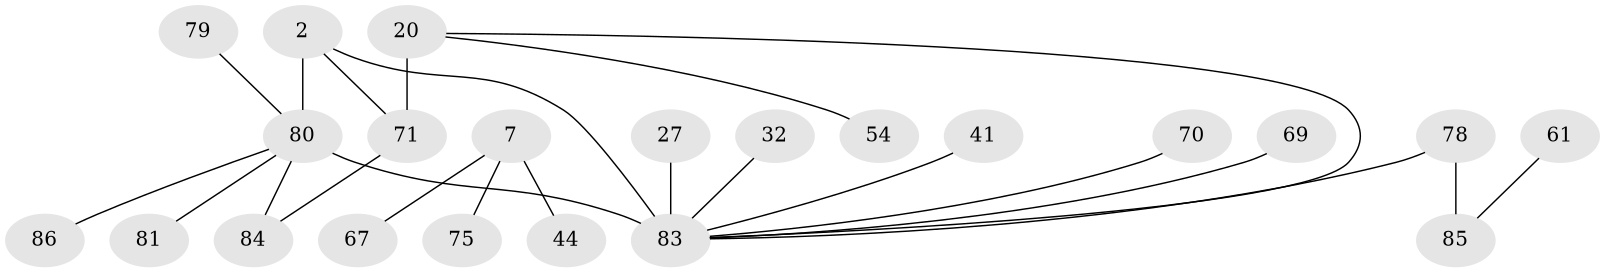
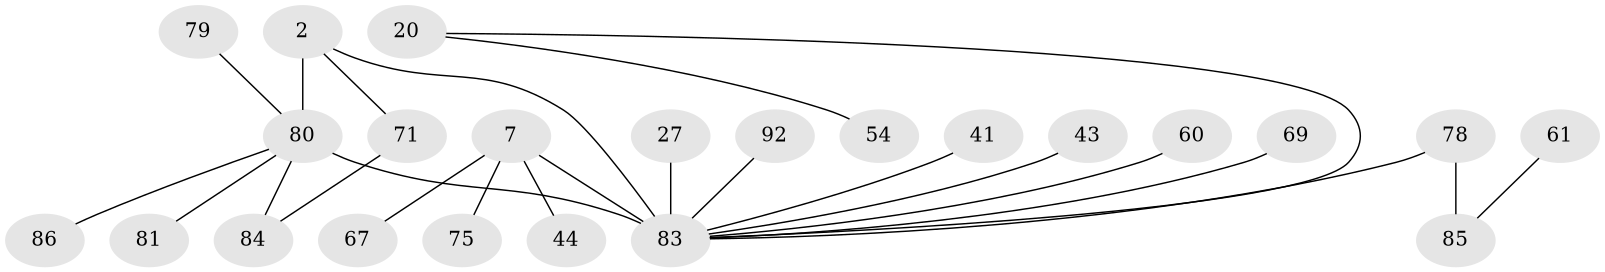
(407, 84) -> none
(775, 136) -> (775, 136)
none -> (1088, 136)
(1192, 136) -> (1192, 136)
none -> (591, 188)
